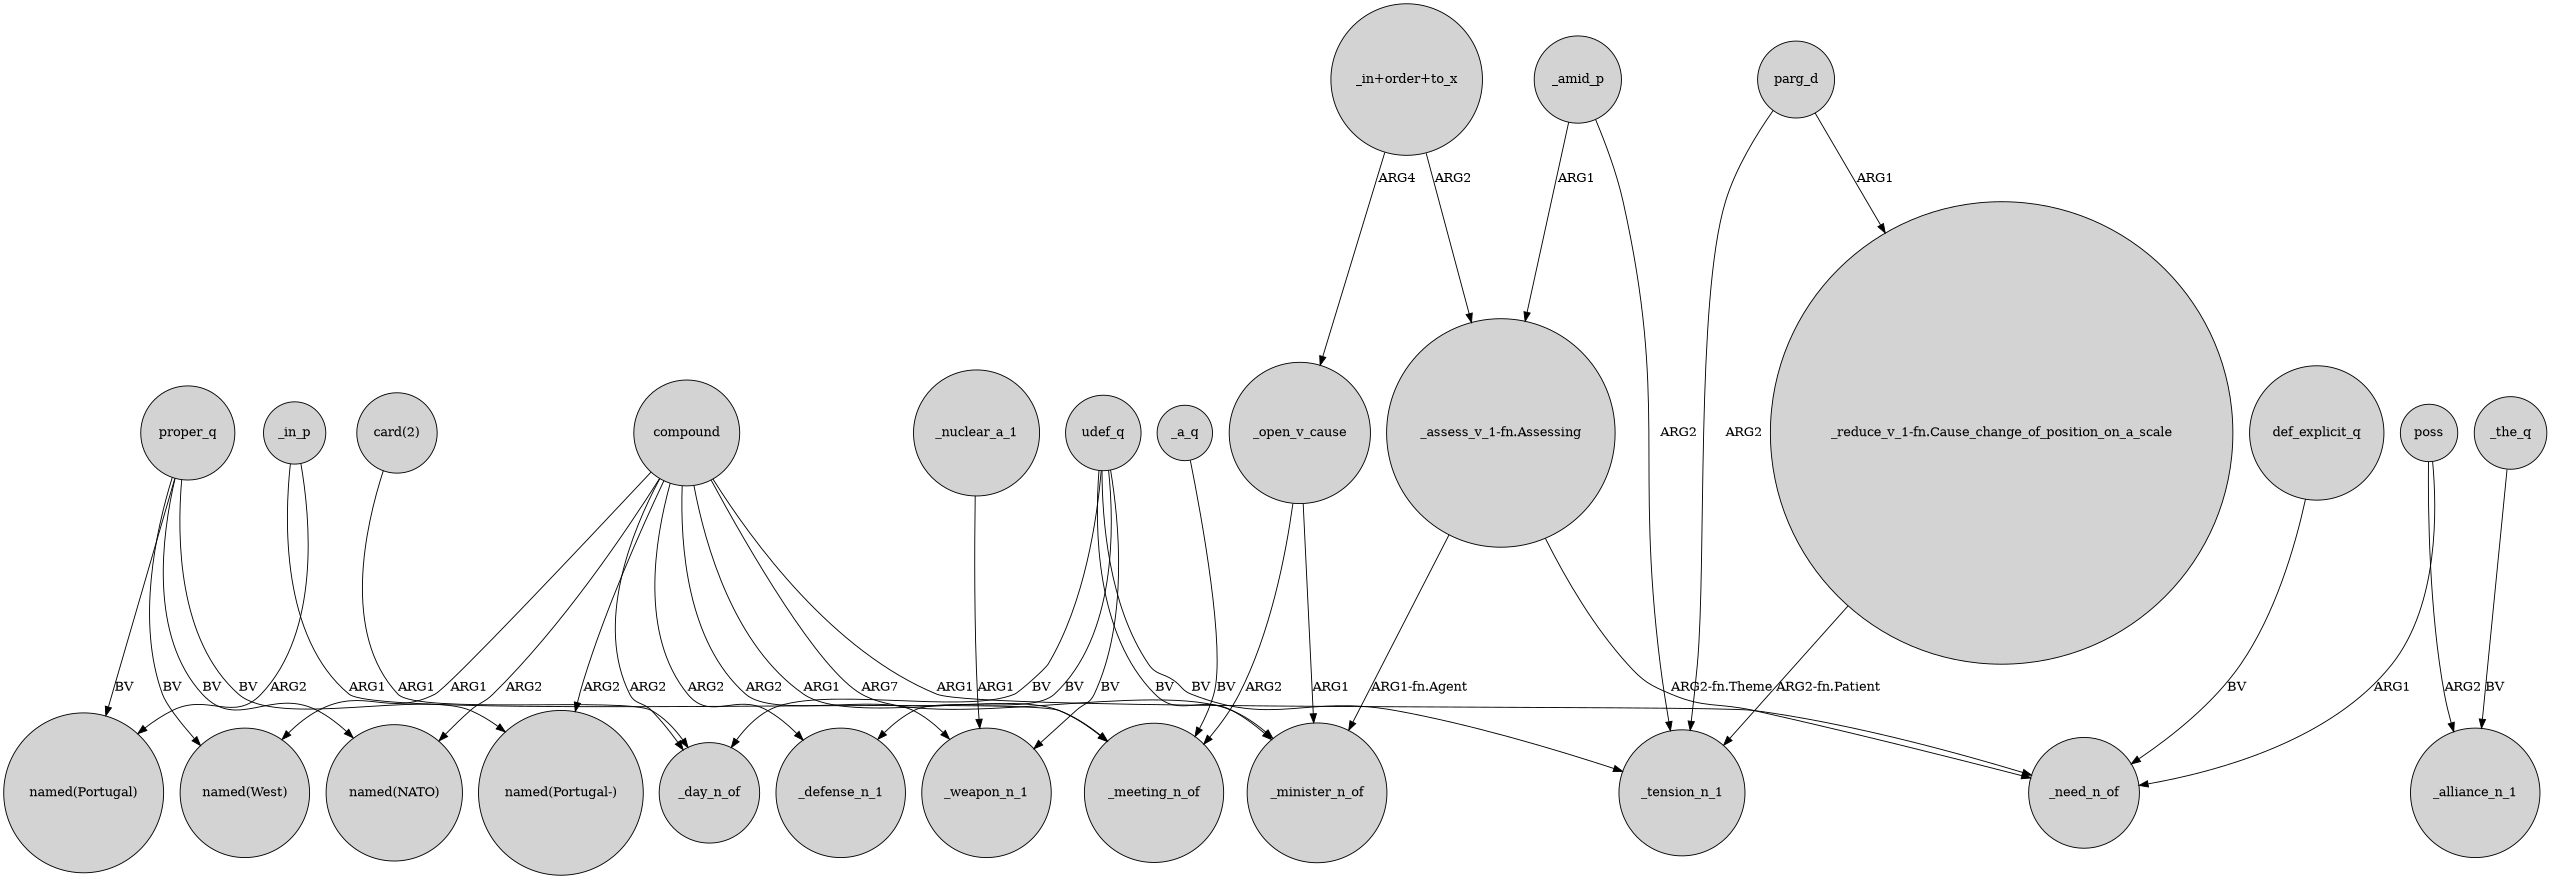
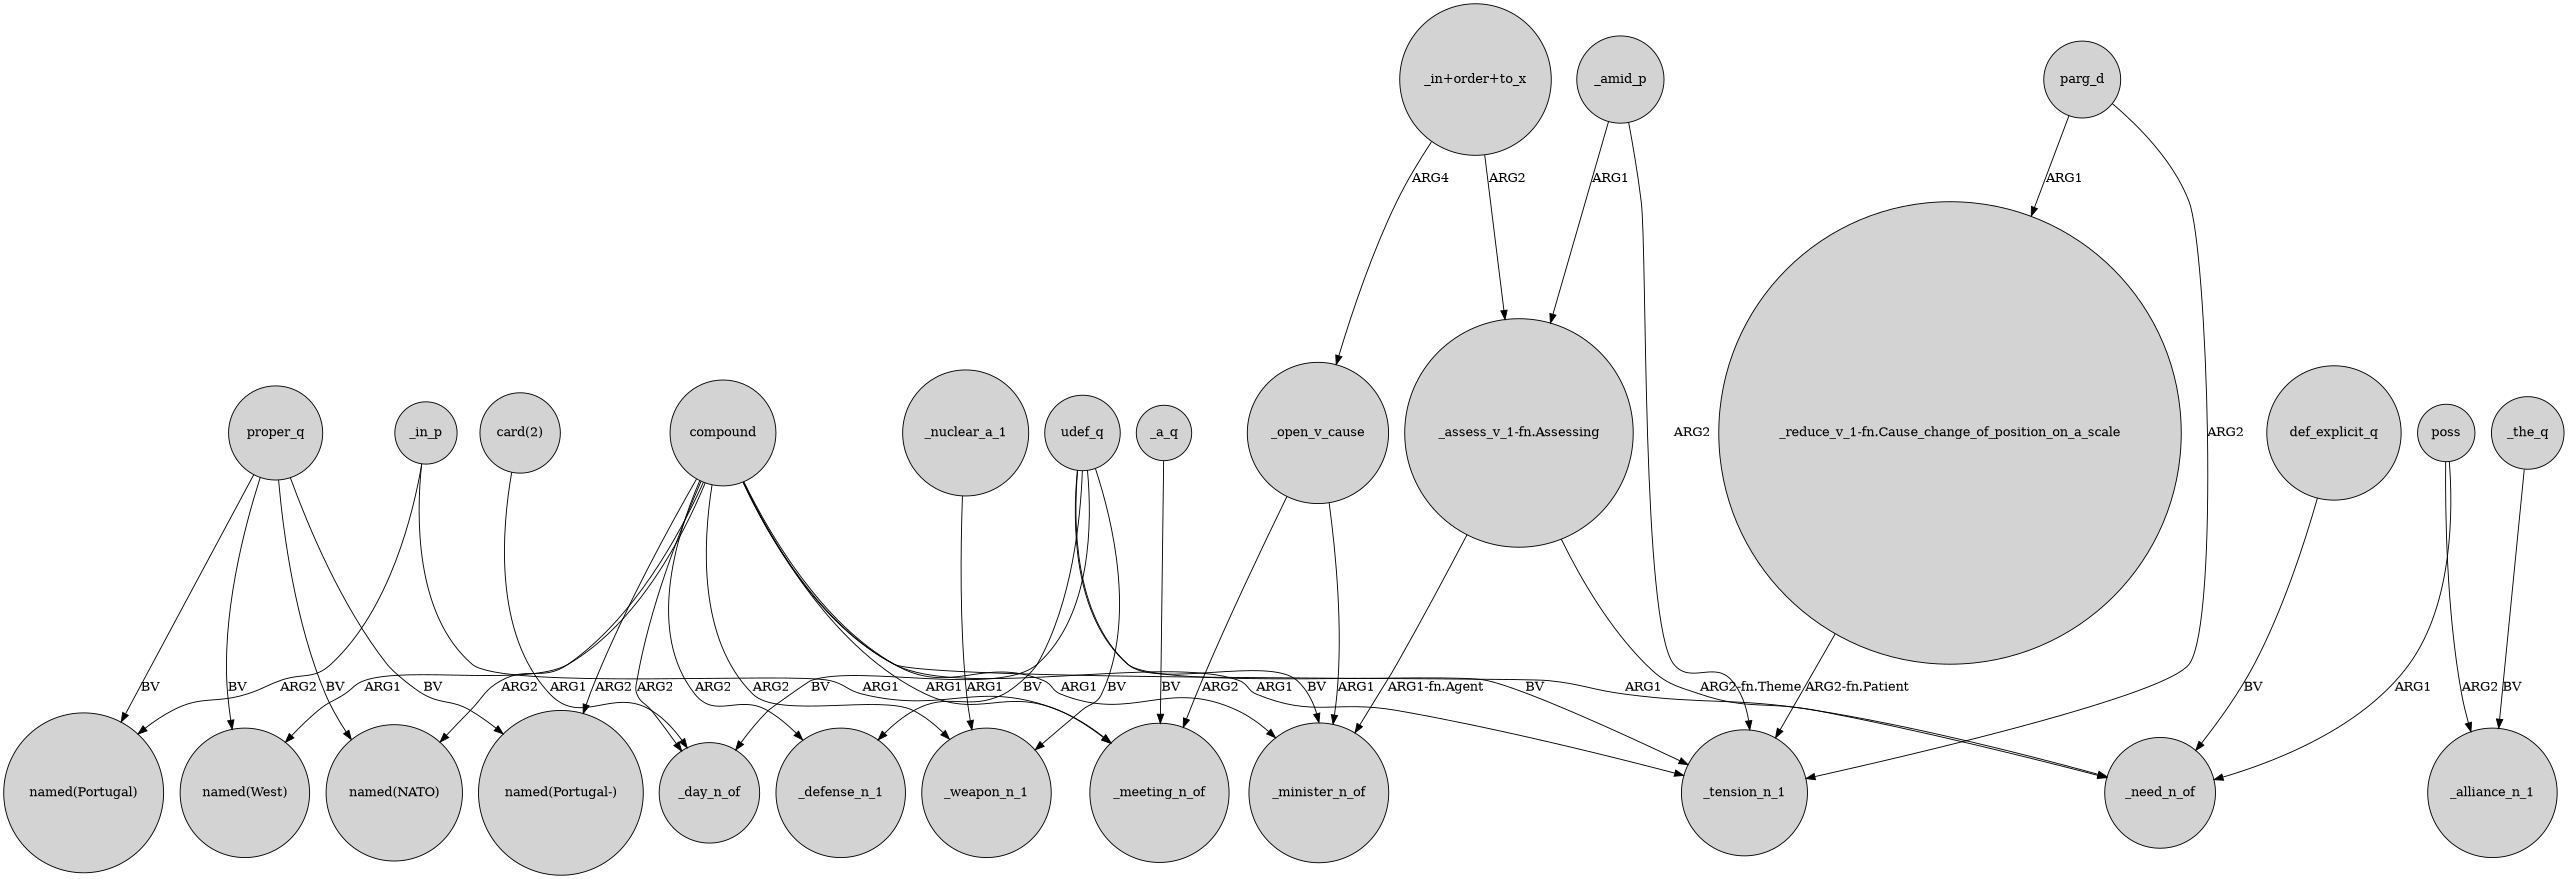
none -> (1246, 685)
(880, 687) -> (1079, 687)
